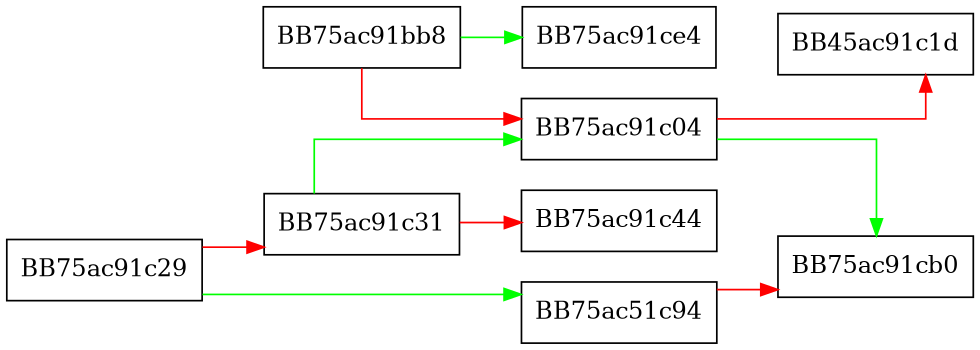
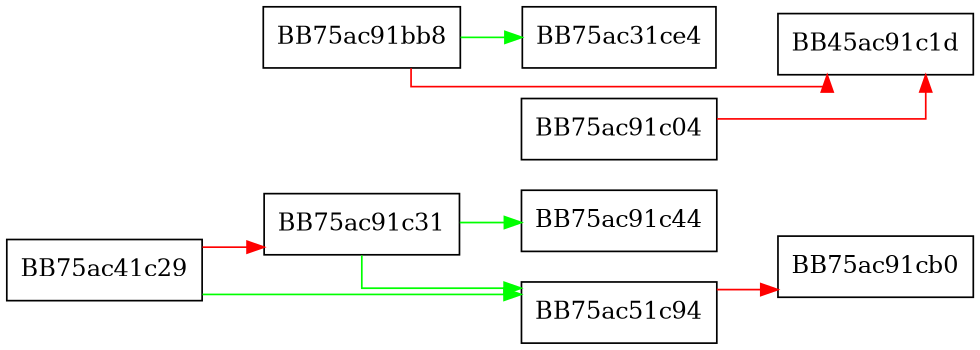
(619, 37) -> (619, 37)
(408, 119) -> (611, 87)
(382, 139) -> (417, 288)
(837, 139) -> none
(482, 223) -> (482, 223)
(104, 270) -> (104, 270)
